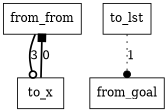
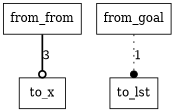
(127, 53) -> (134, 53)
(41, 60) -> none
